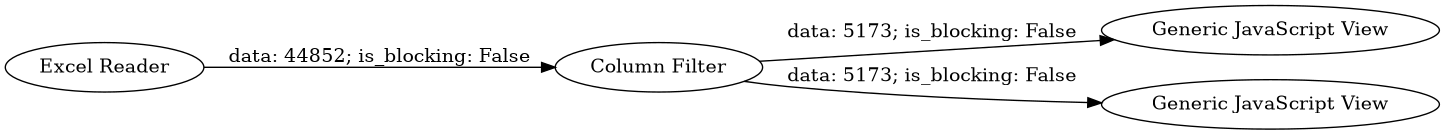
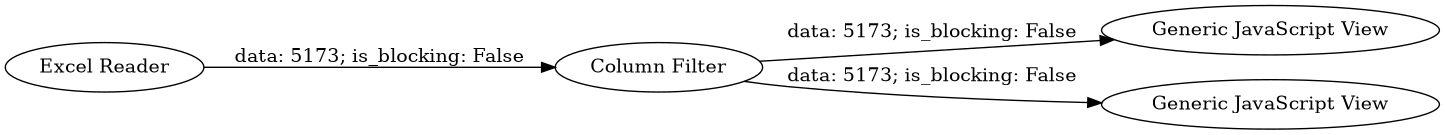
(380, 57) -> (380, 57)
